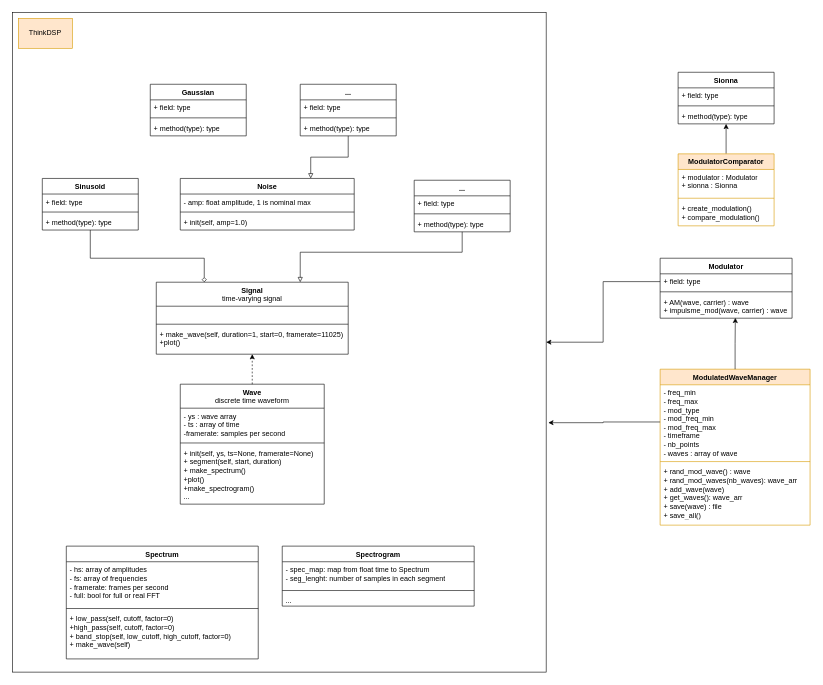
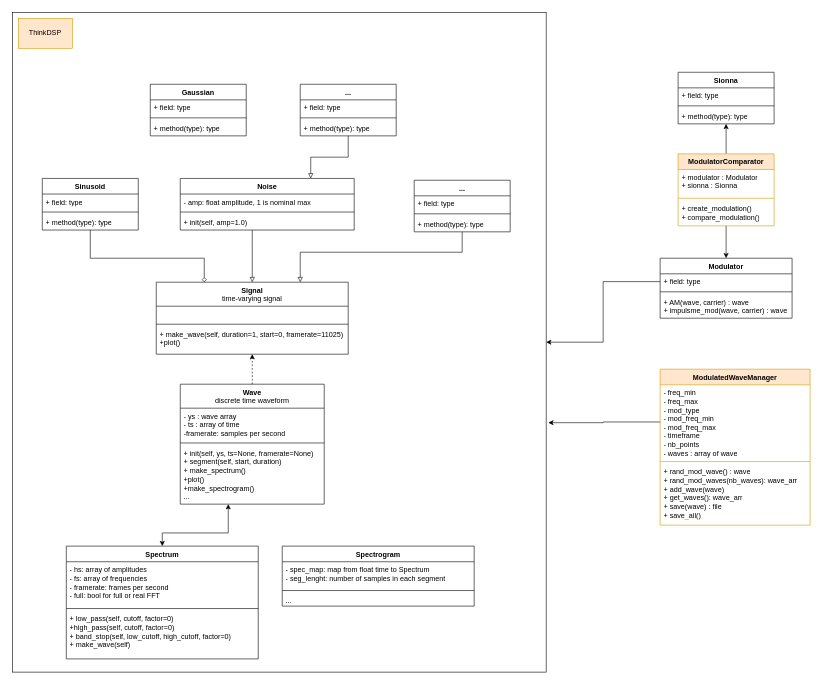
none -> (726, 252)
none -> (252, 254)
(735, 323) -> none
none -> (162, 535)
